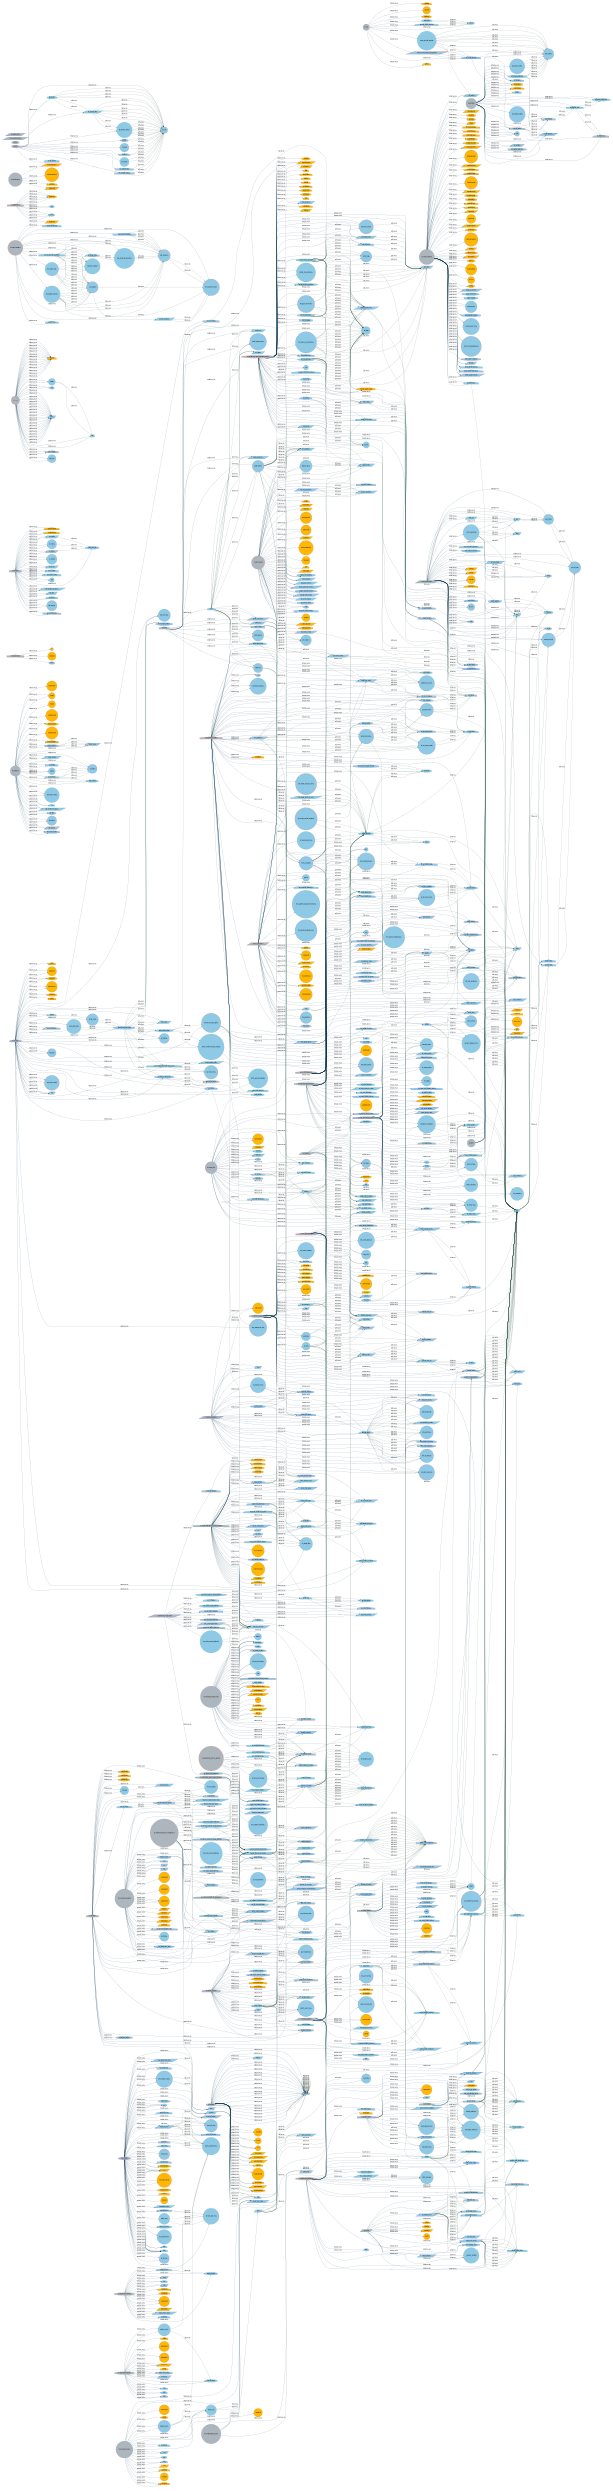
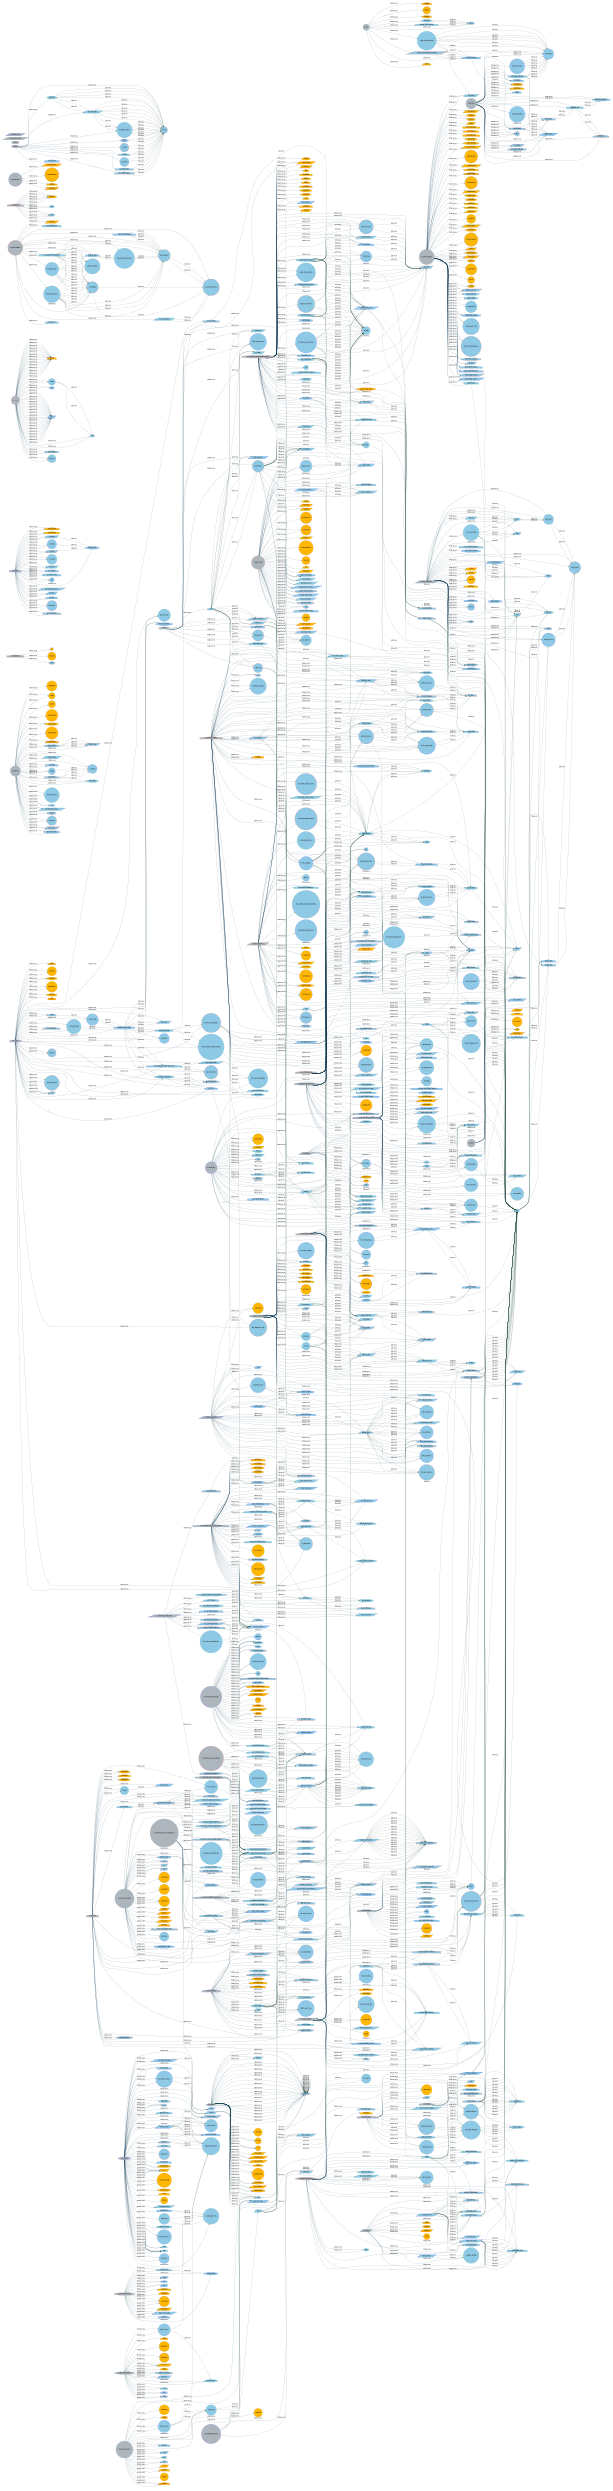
none -> (471, 379)
